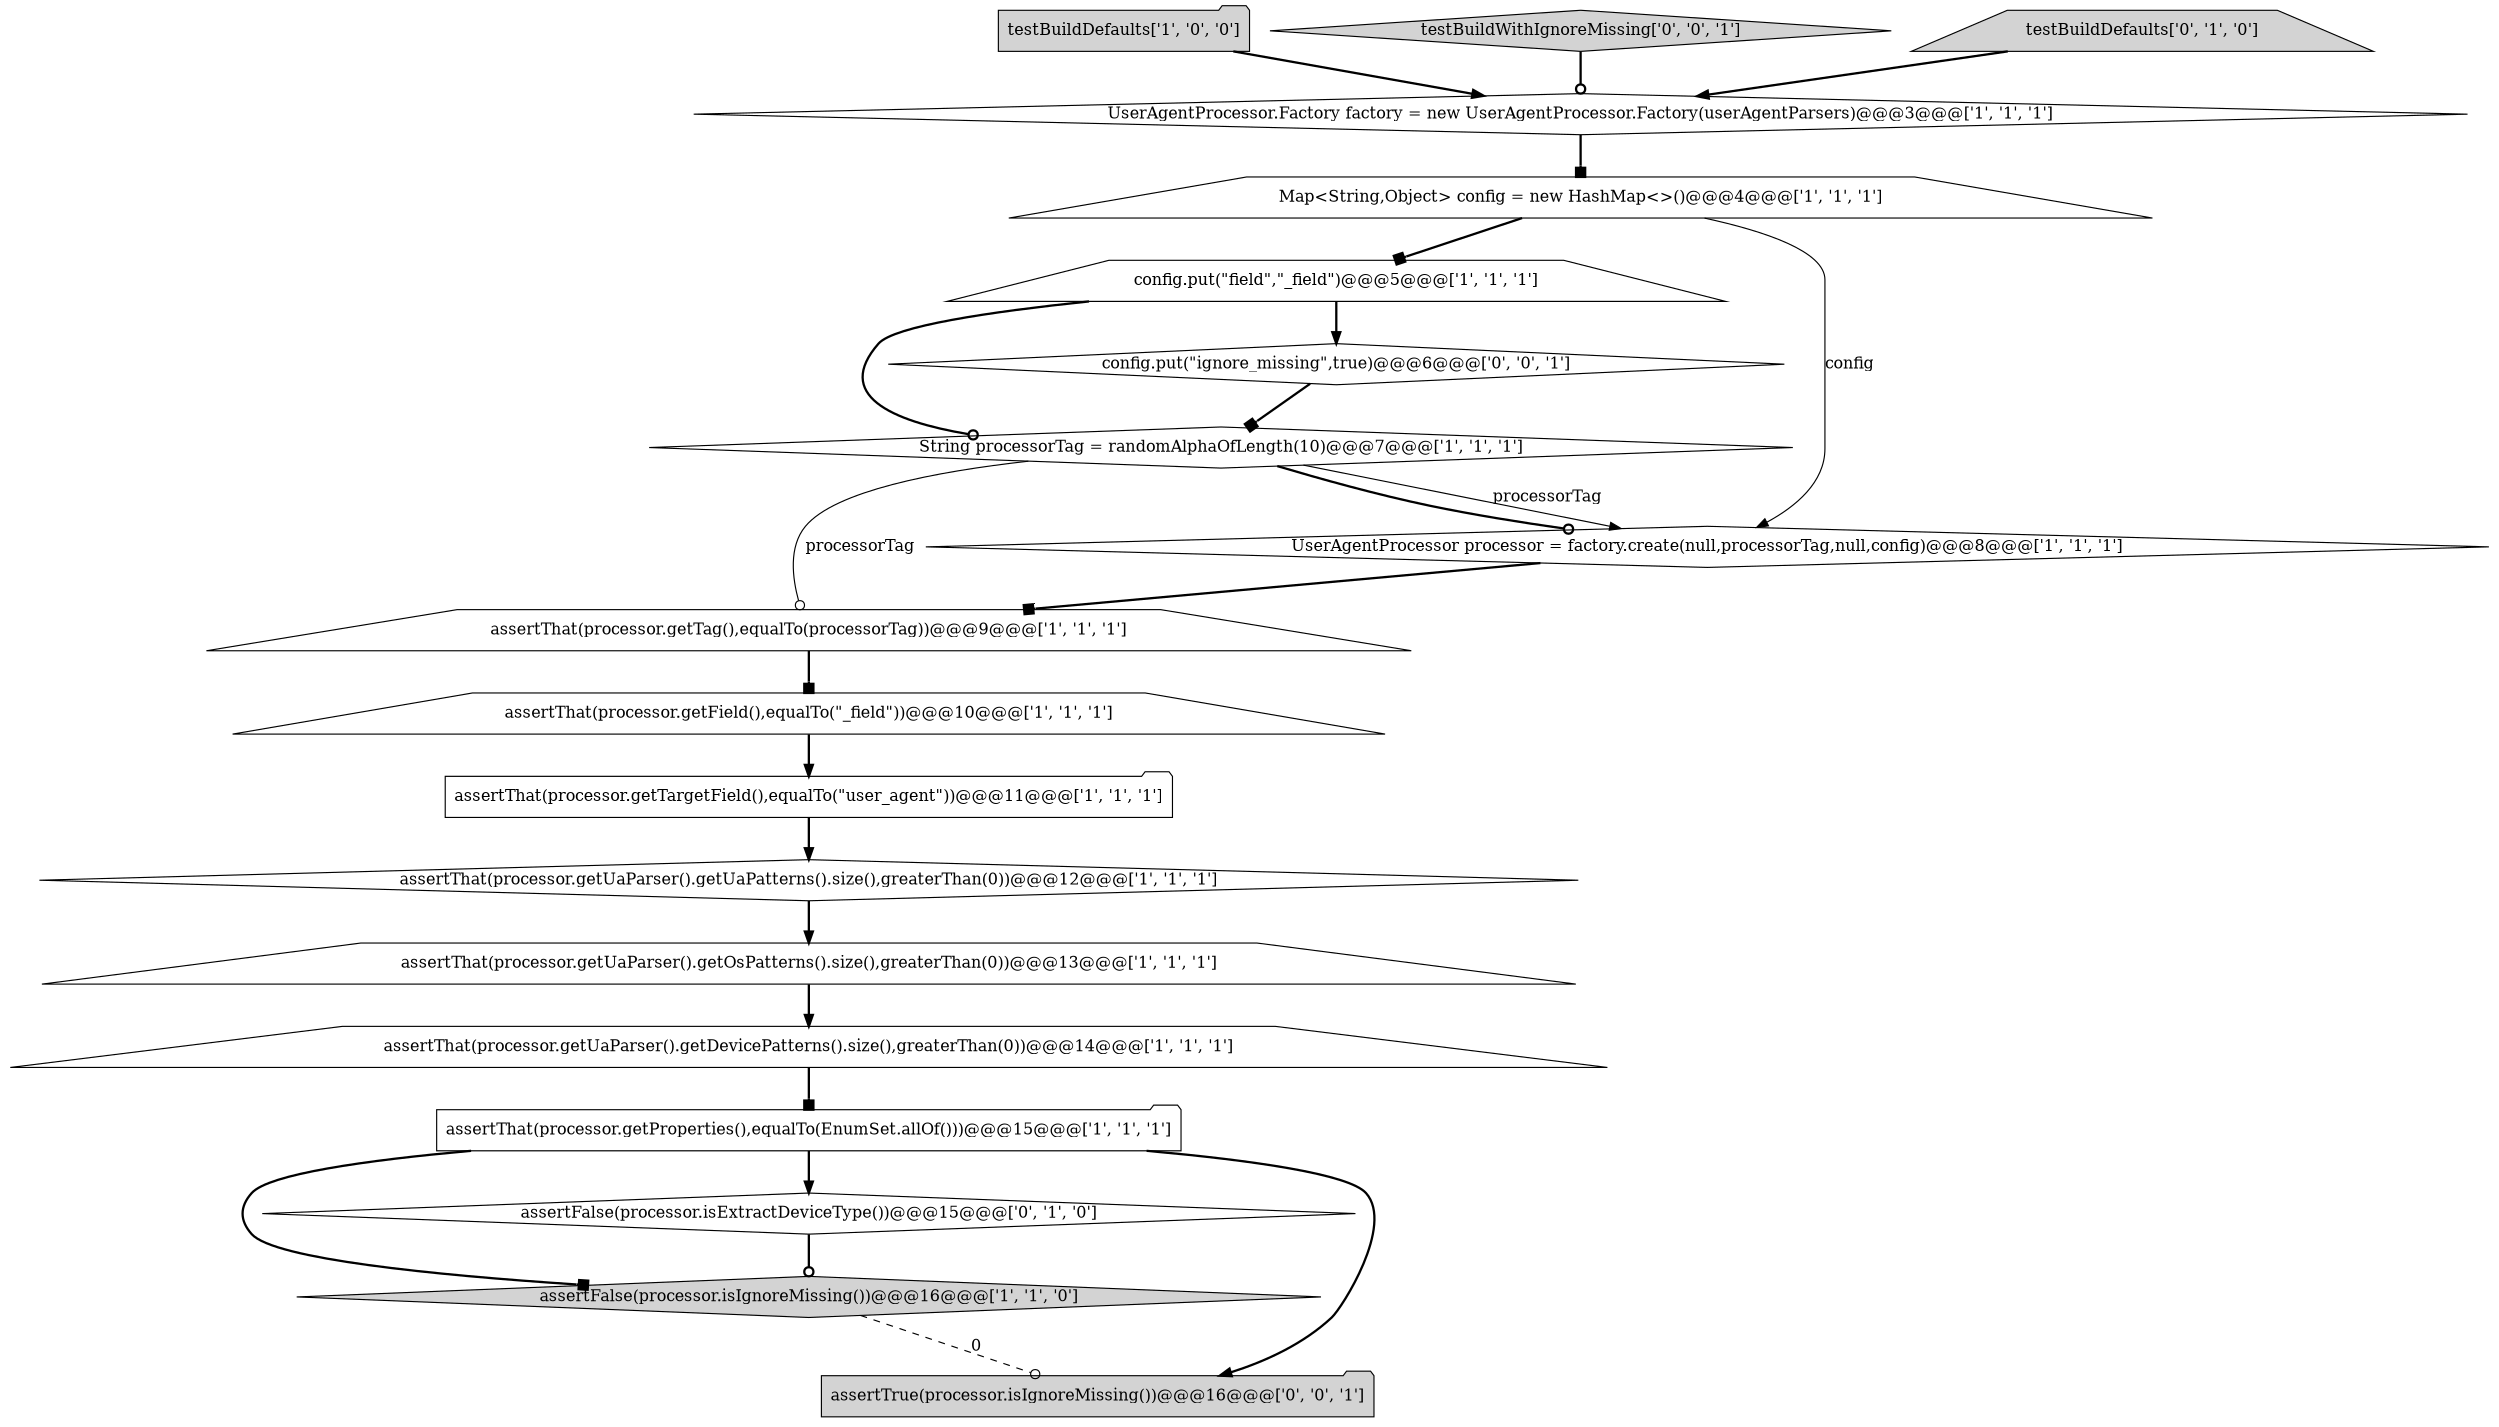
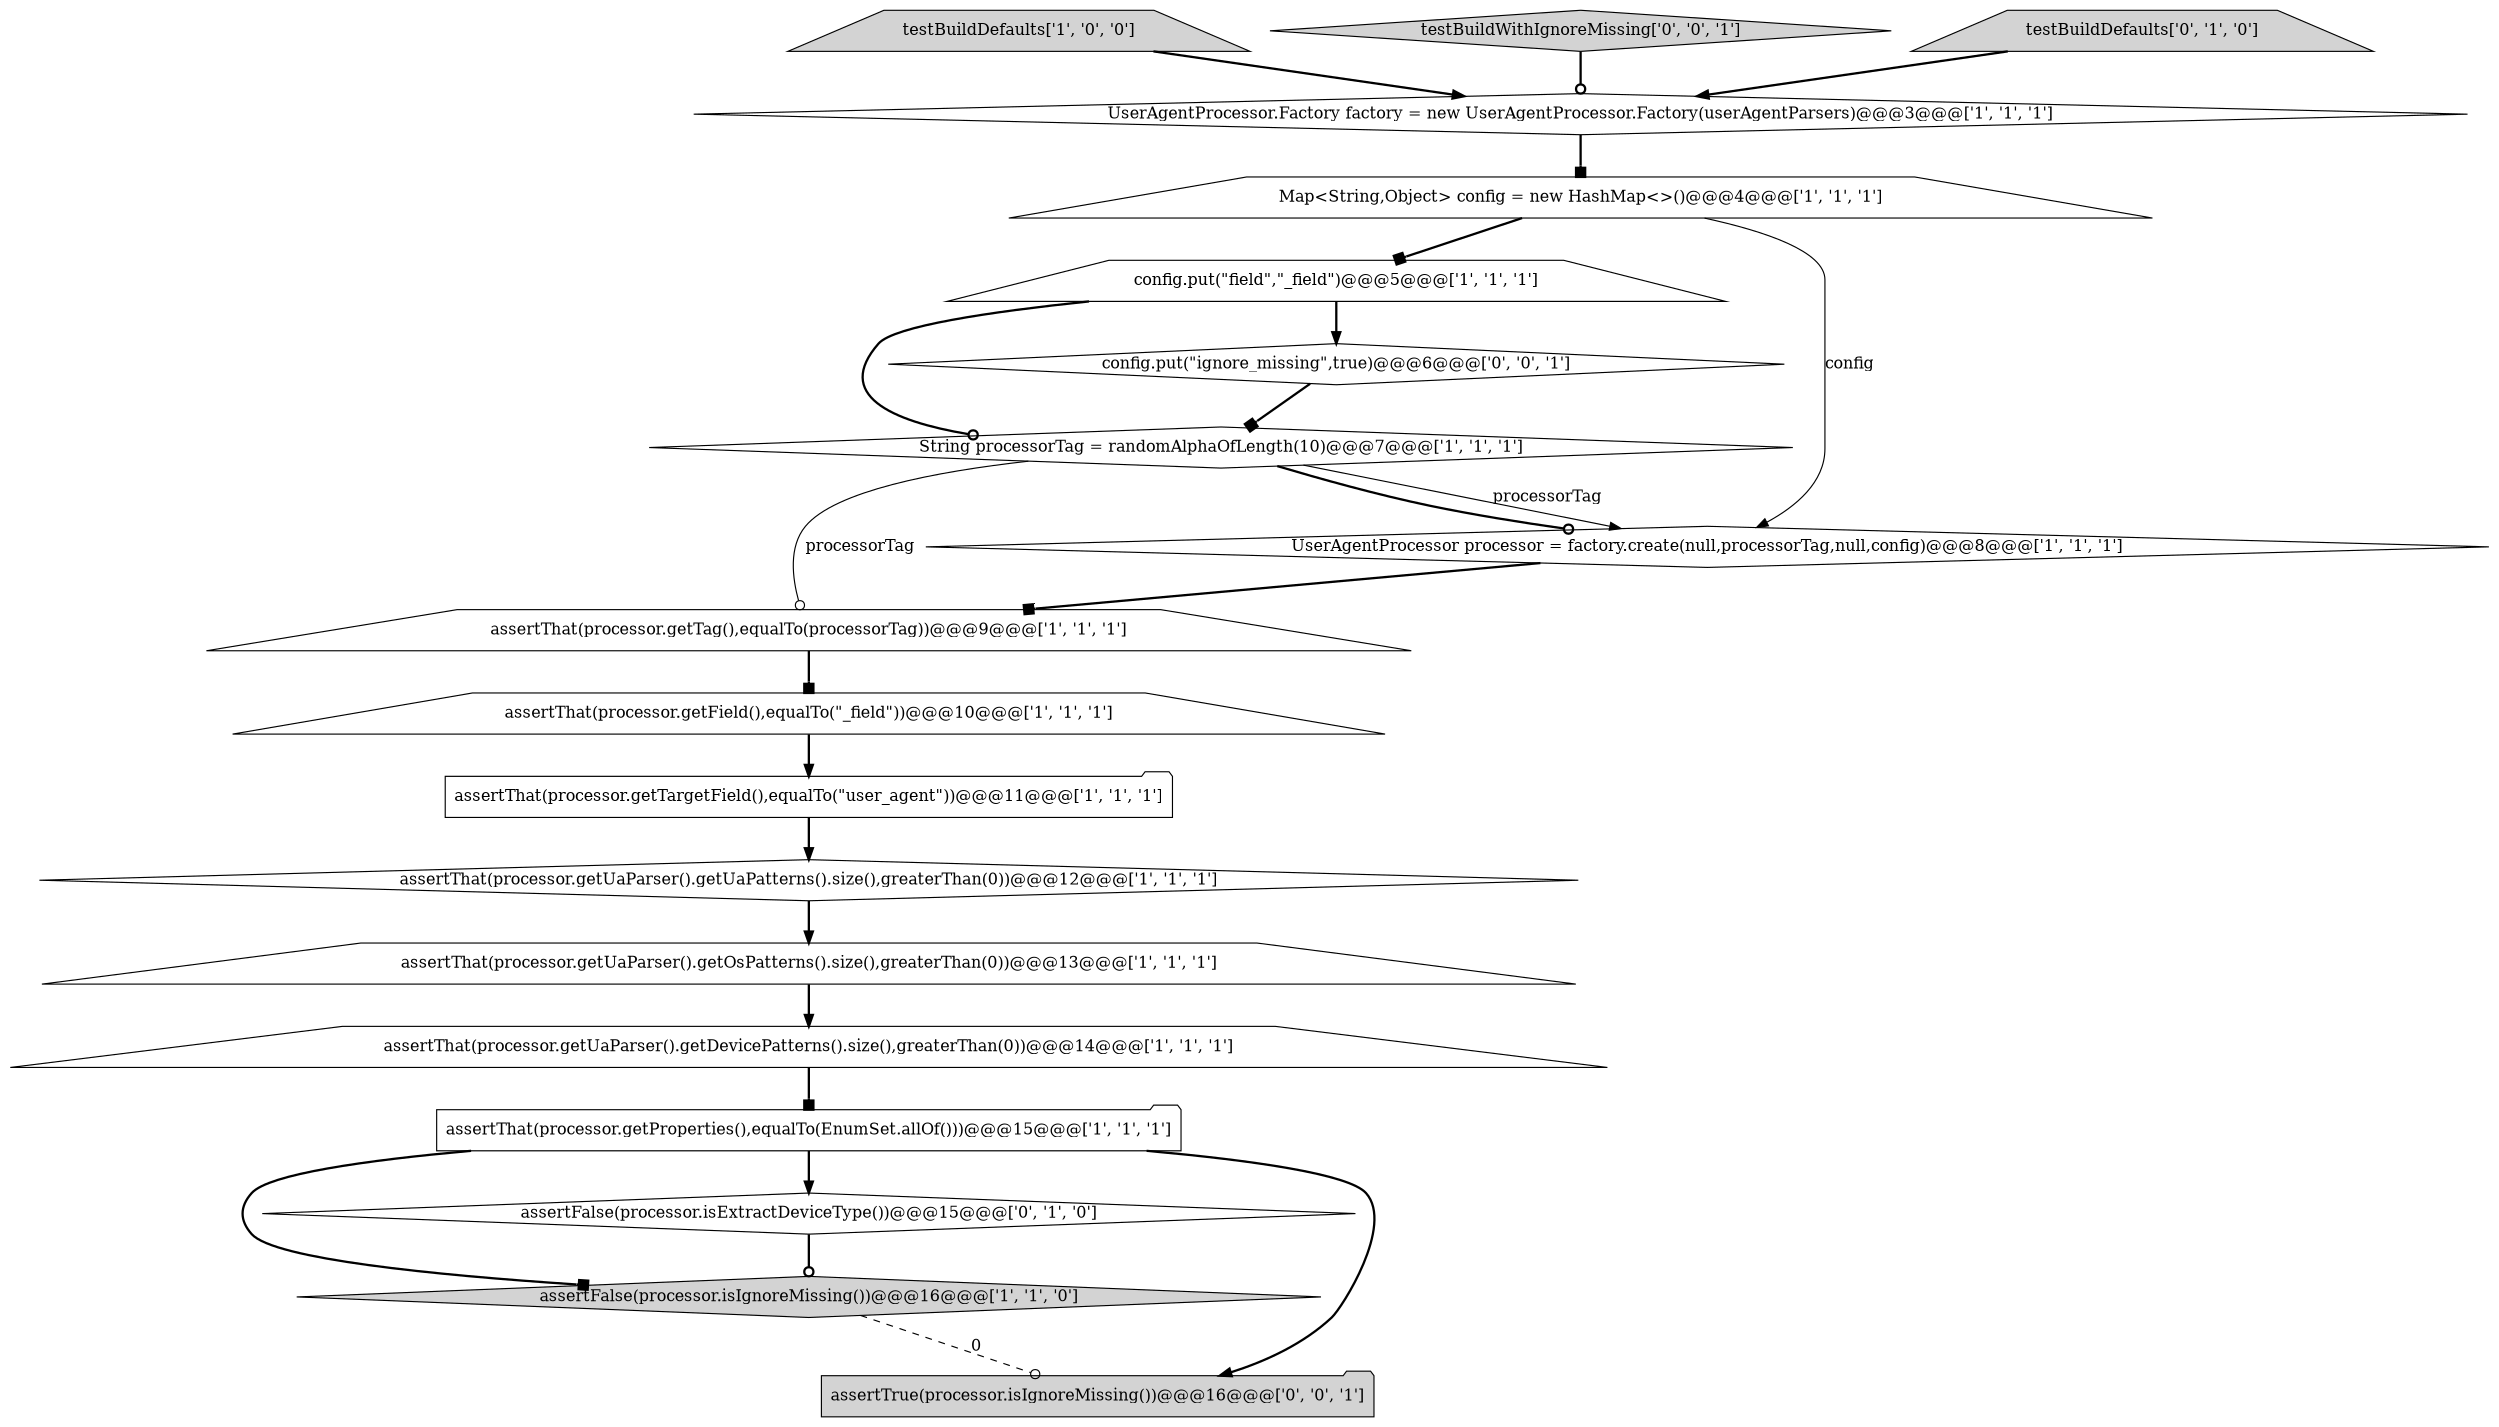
(1124, 31) -> (1019, 31)
